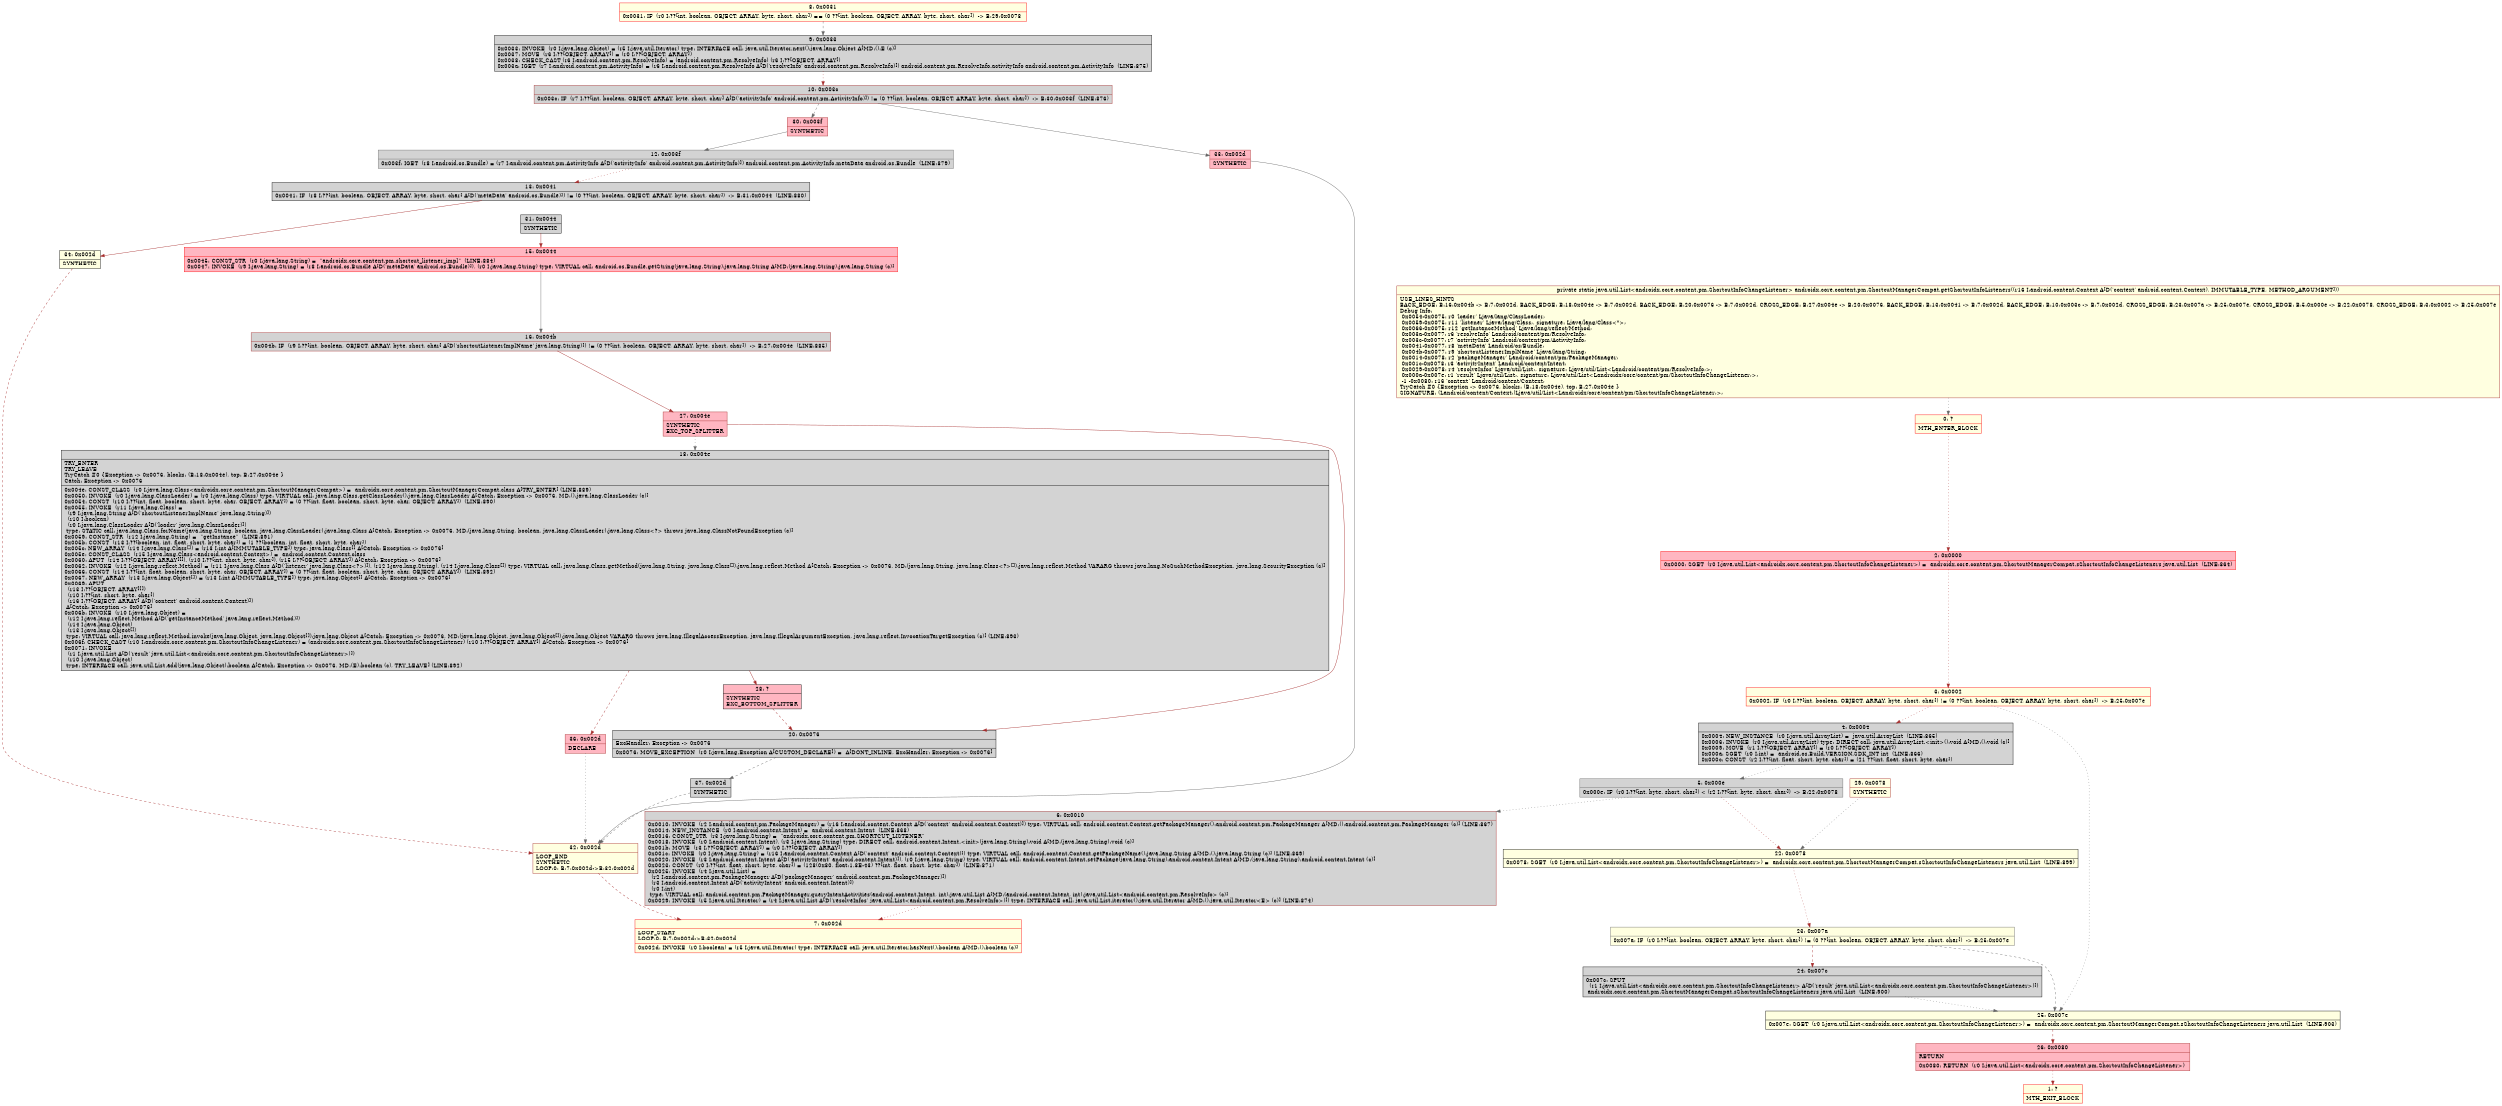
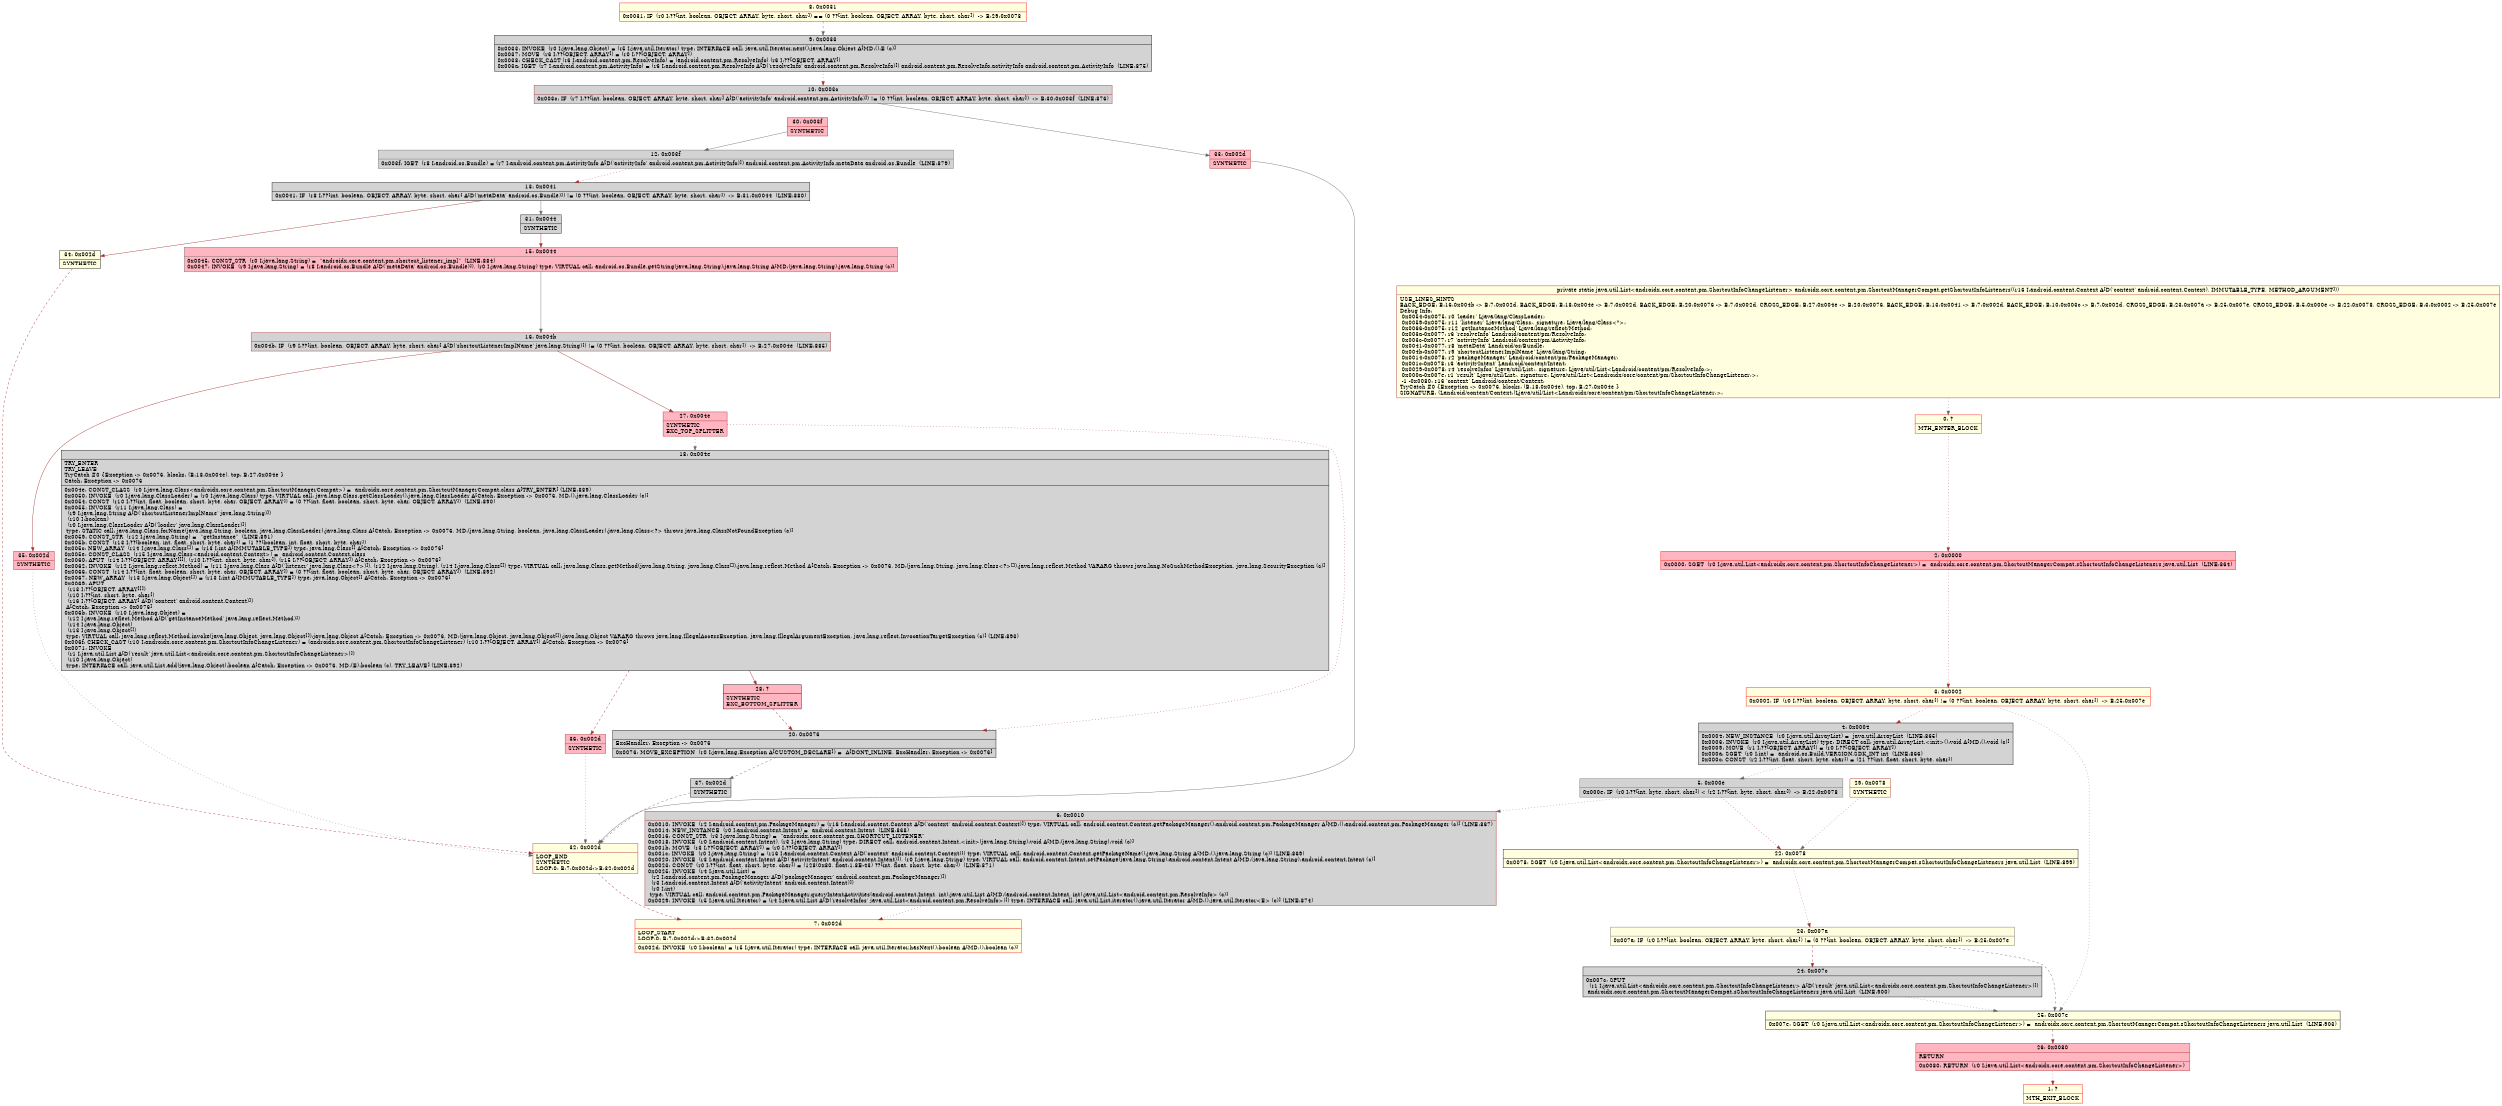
(816, 109) -> none
none -> (541, 206)
(541, 260) -> (541, 260)
(1318, 446) -> (1318, 446)
none -> (34, 560)
(582, 748) -> (585, 748)
